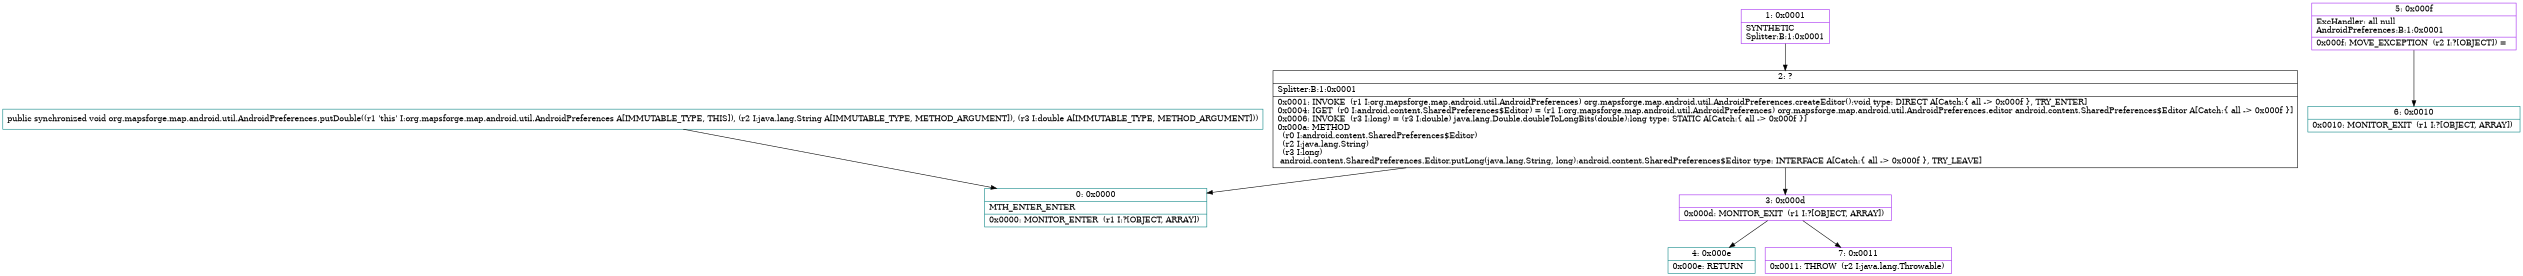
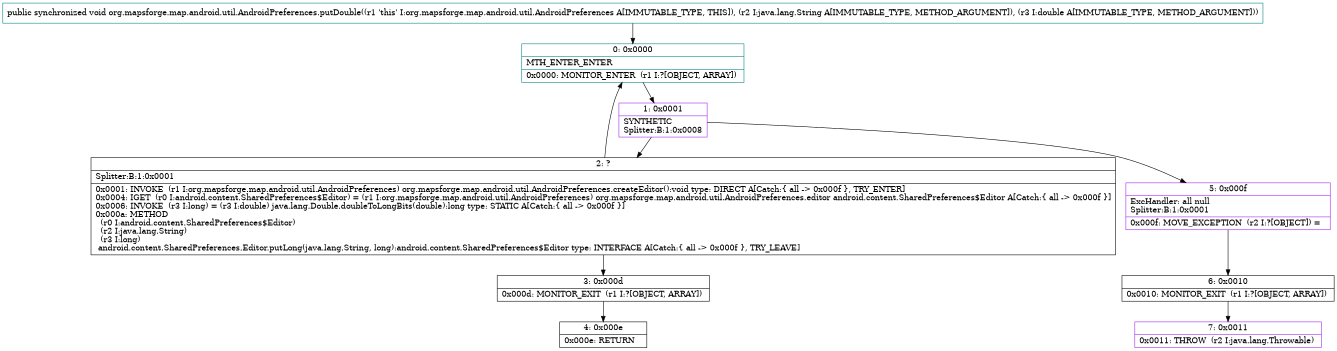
(2380, 30) -> (1170, 210)
(1785, 37) -> (663, 130)
none -> (647, 90)
(2414, 119) -> (1228, 288)
none -> (947, 136)
(1785, 208) -> (603, 288)
(1819, 232) -> (1228, 309)
(1712, 260) -> (603, 335)
